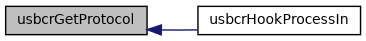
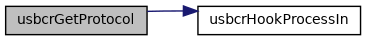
(180, 30) -> (165, 11)
